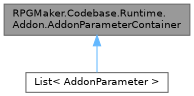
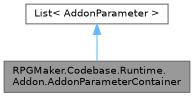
(97, 59) -> (97, 48)
